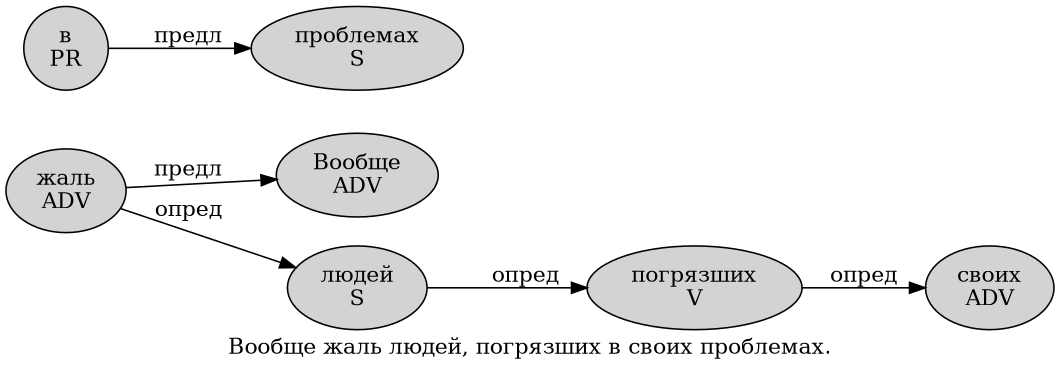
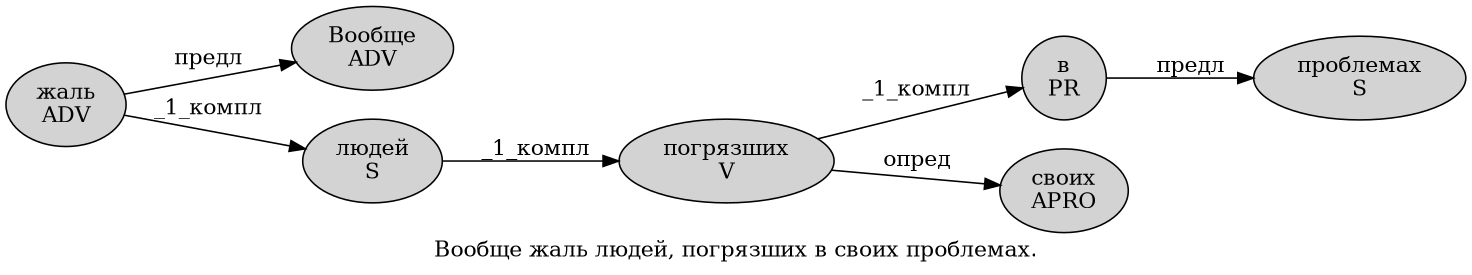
none -> (912, 115)
(188, 210) -> (209, 109)
(525, 276) -> (536, 149)
(990, 288) -> (1064, 191)
